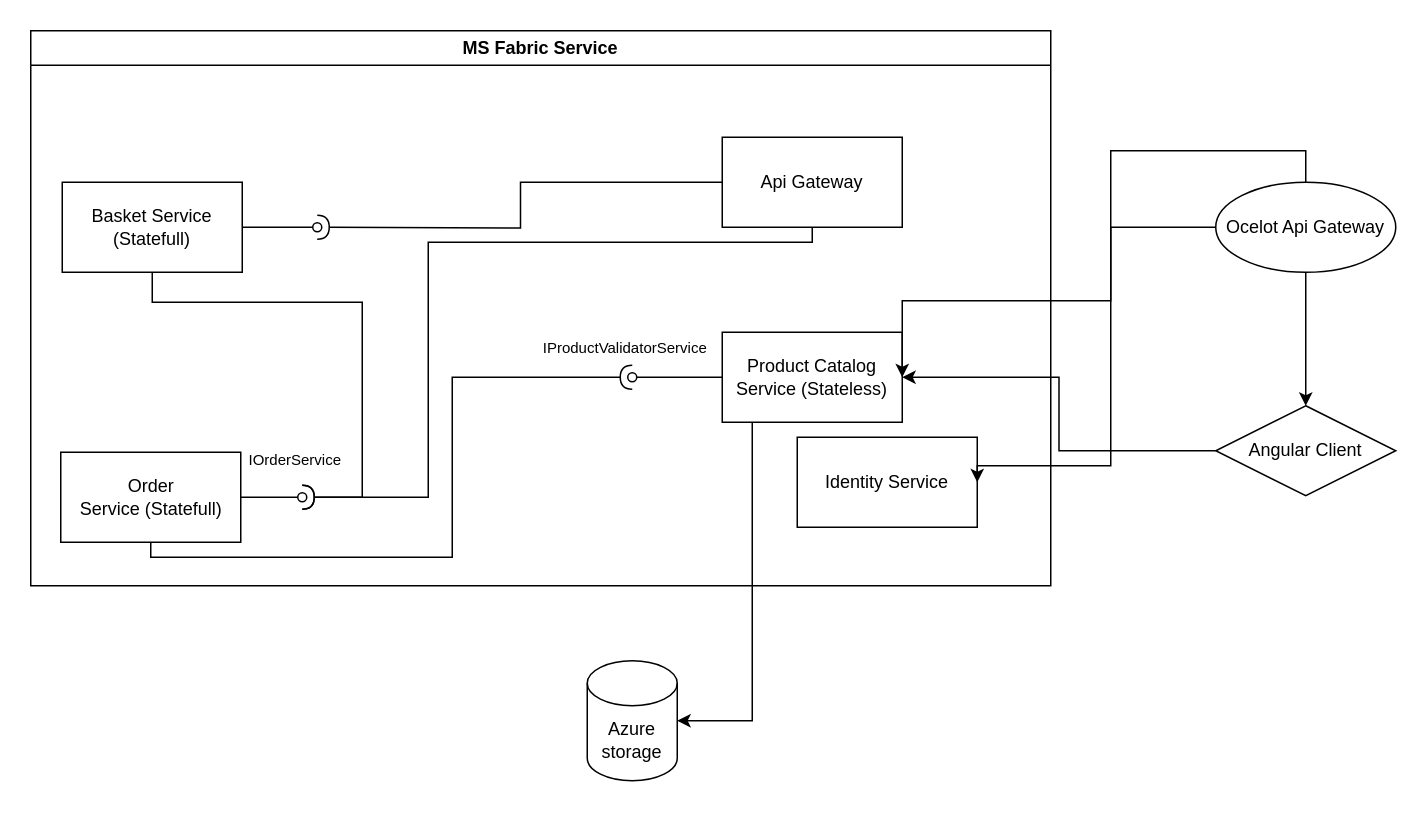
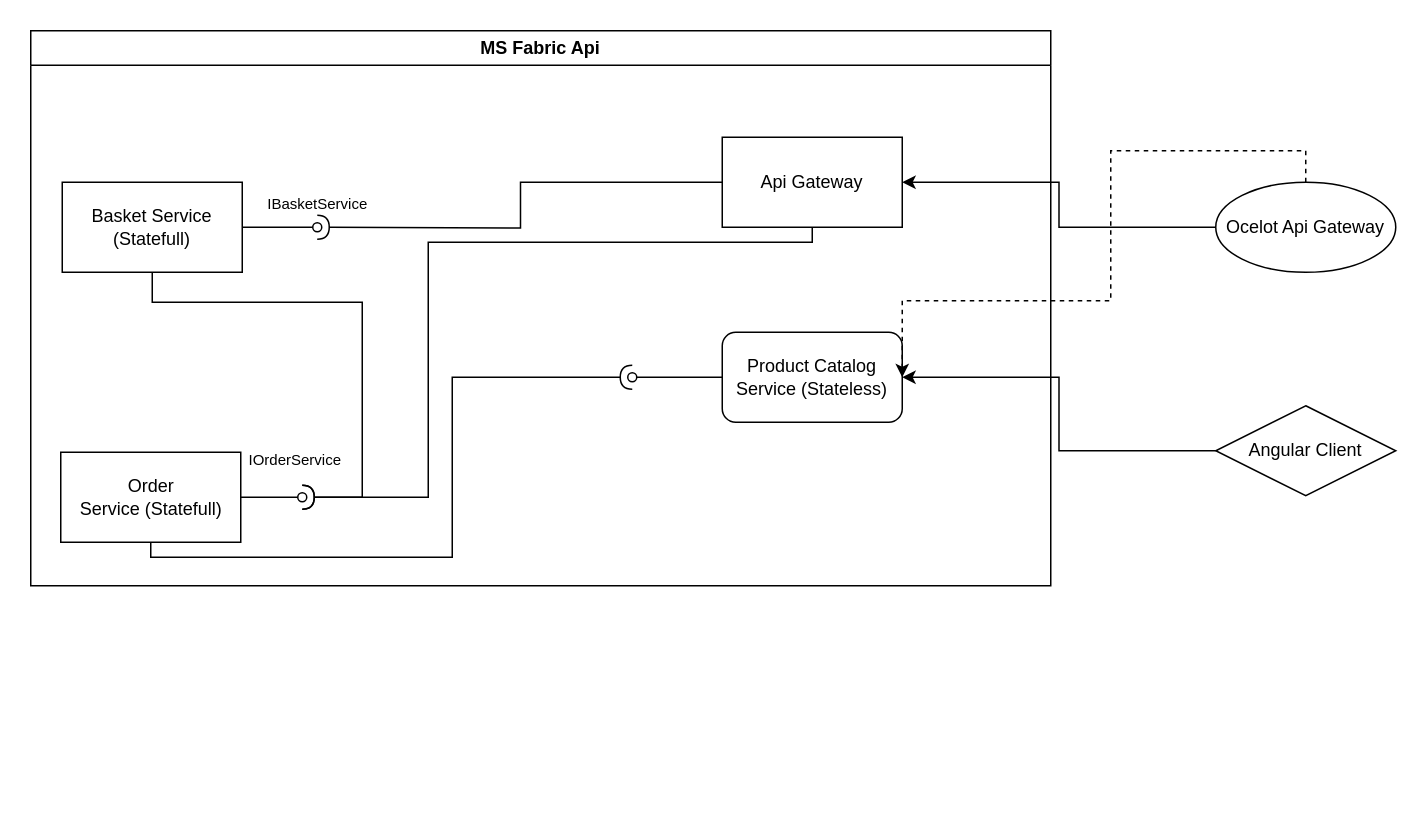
(541, 49) -> (541, 49)
(1186, 151) -> (1186, 151)
none -> (317, 203)
(1306, 334) -> (1033, 182)
(625, 347) -> none
(812, 377) -> (812, 377)
(1111, 453) -> none
(887, 482) -> none
(752, 604) -> none
(632, 721) -> none
